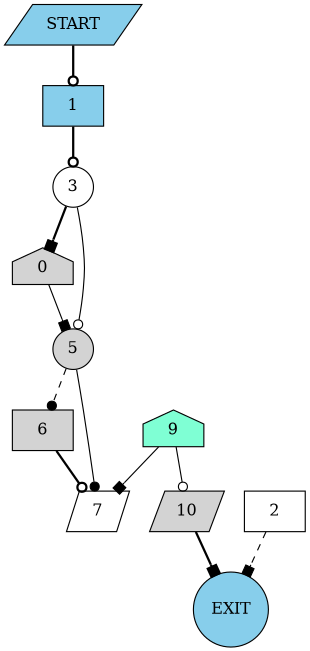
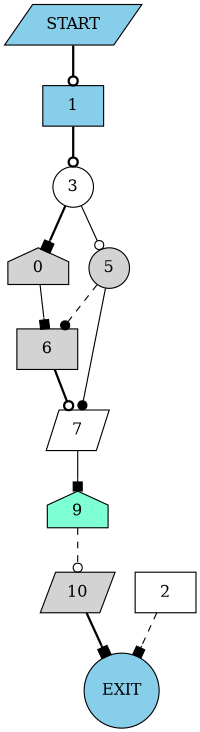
(55, 302) -> (42, 301)
(179, 464) -> (78, 546)
(141, 465) -> (78, 465)
